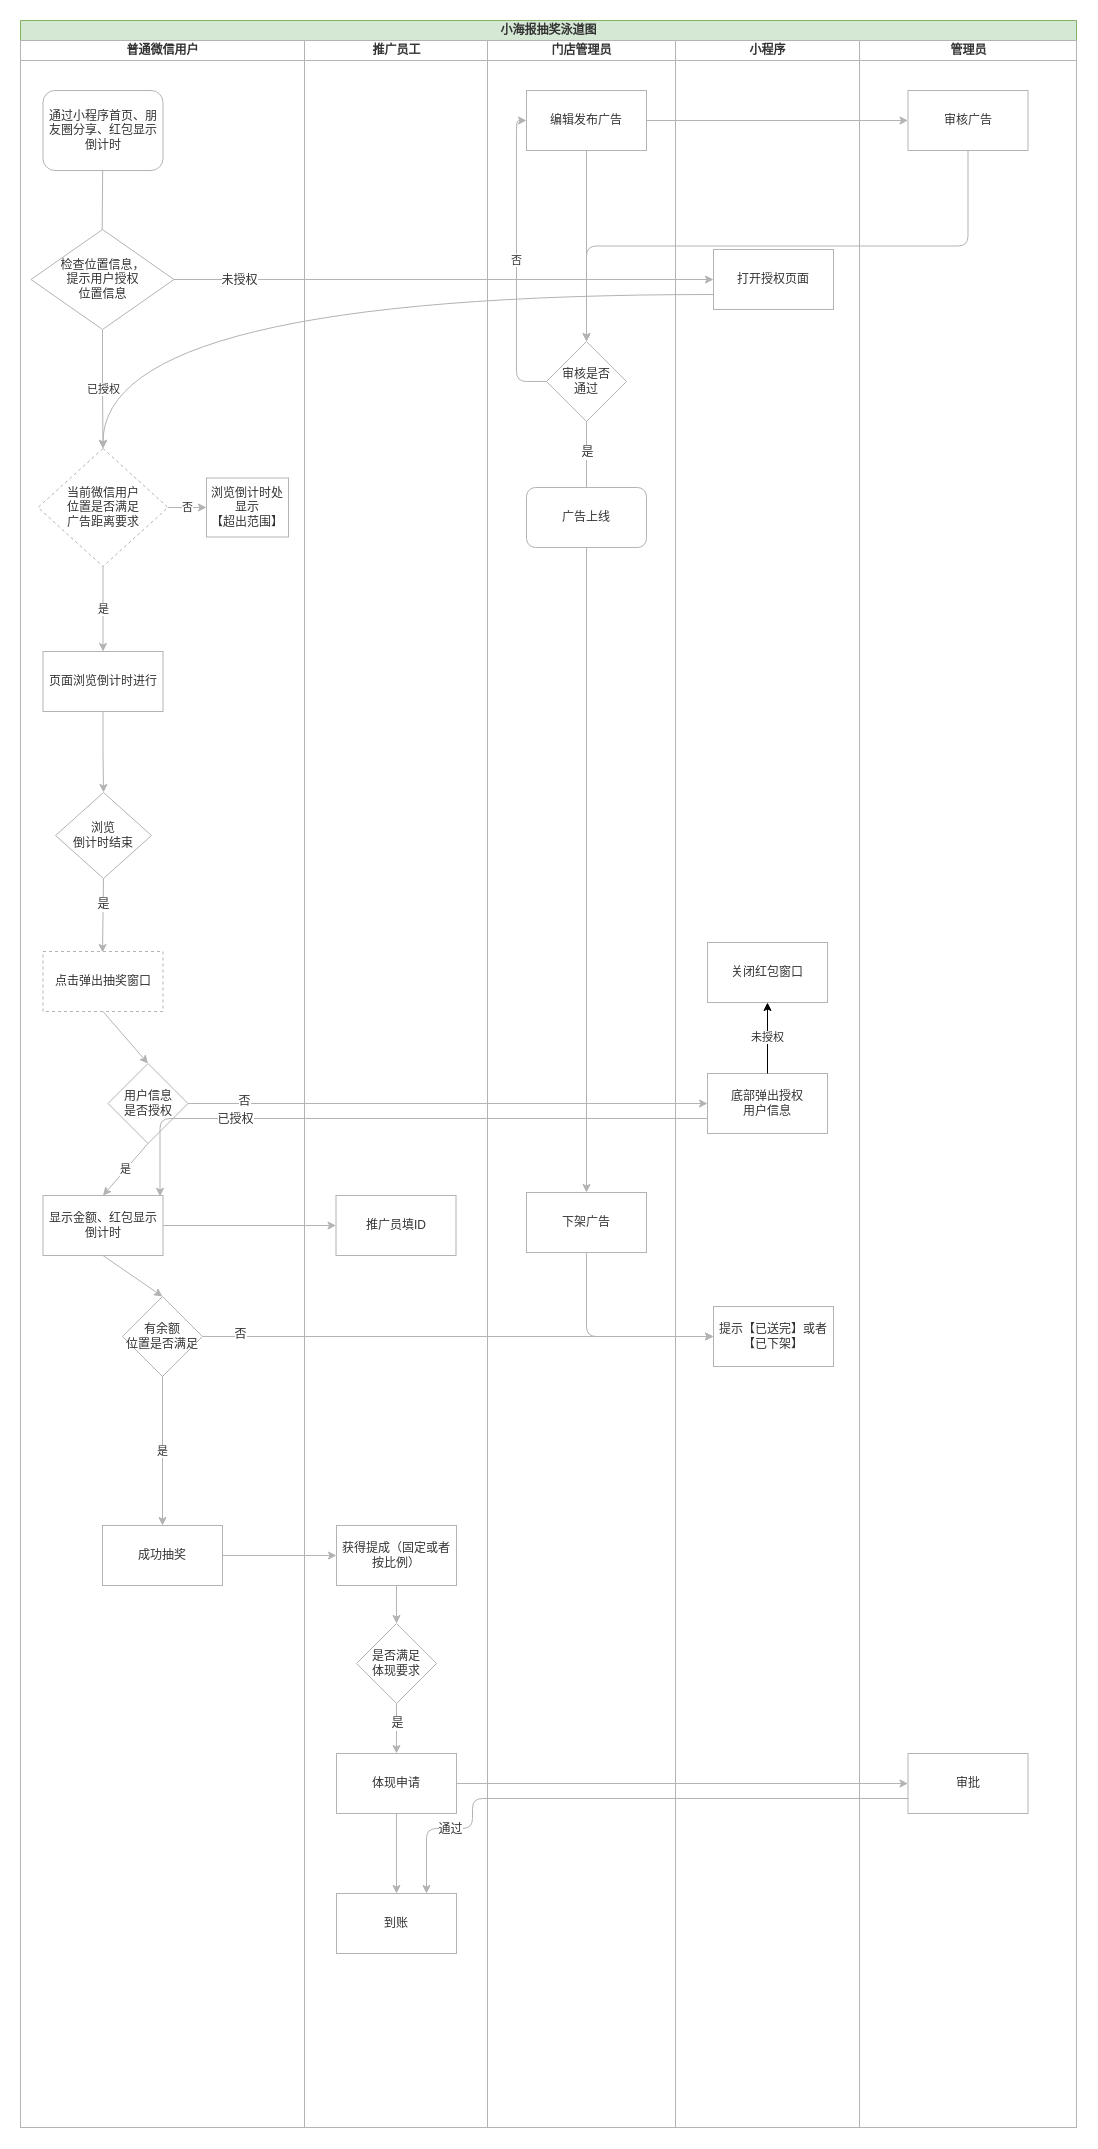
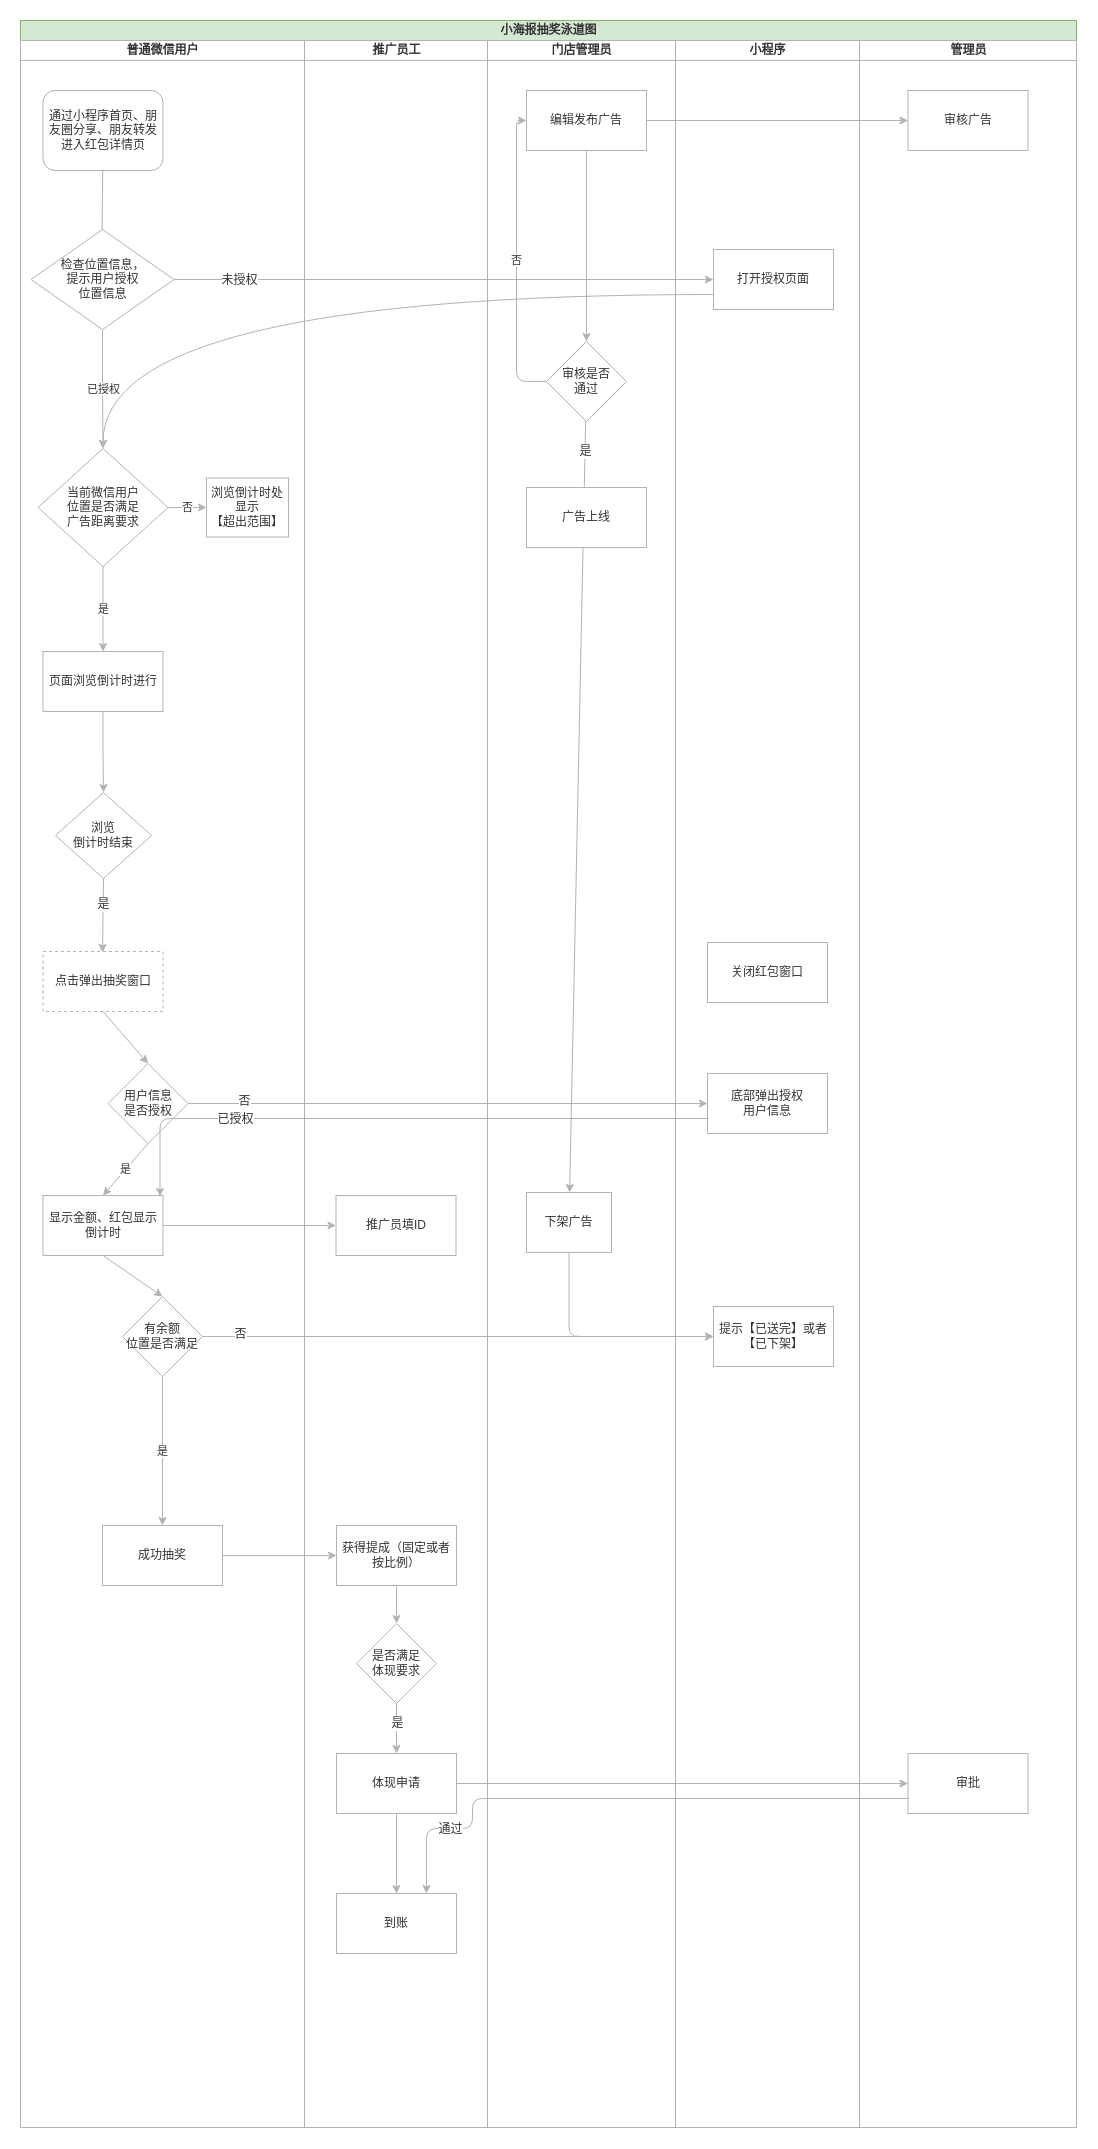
(104, 131) -> (104, 131)
(966, 244) -> none
(103, 508) -> (103, 508)
(587, 518) -> (587, 518)
(768, 1041) -> none
(587, 1223) -> (569, 1223)
